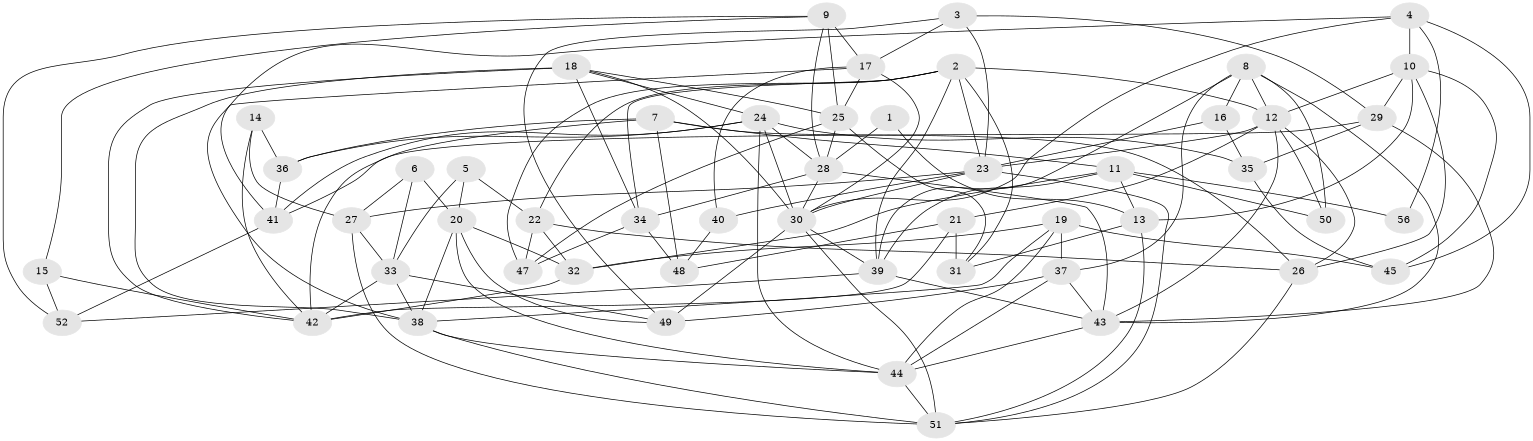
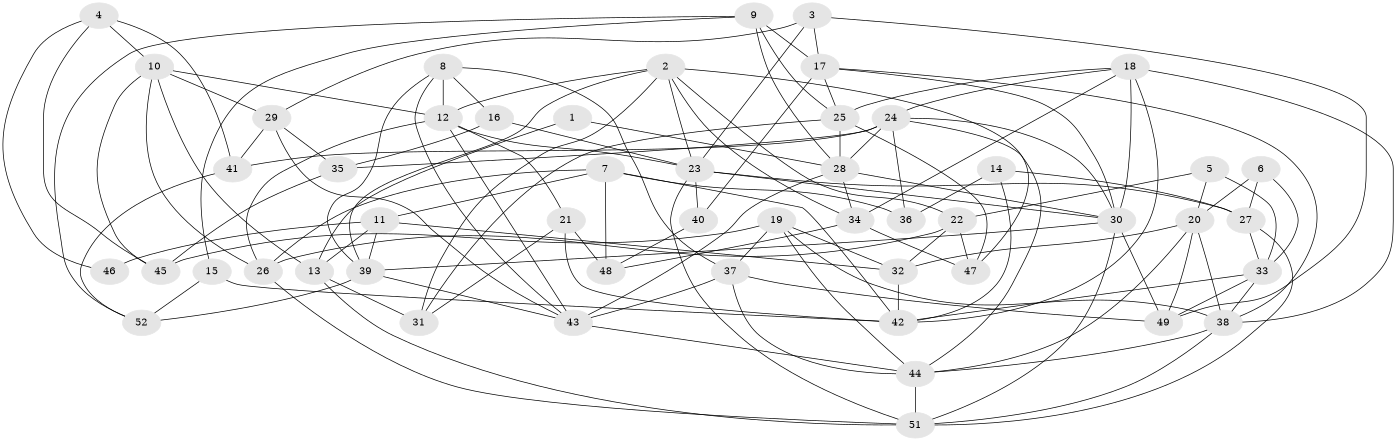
(1094, 112) -> none
(279, 192) -> none
(1326, 220) -> none
(1404, 220) -> (110, 272)
